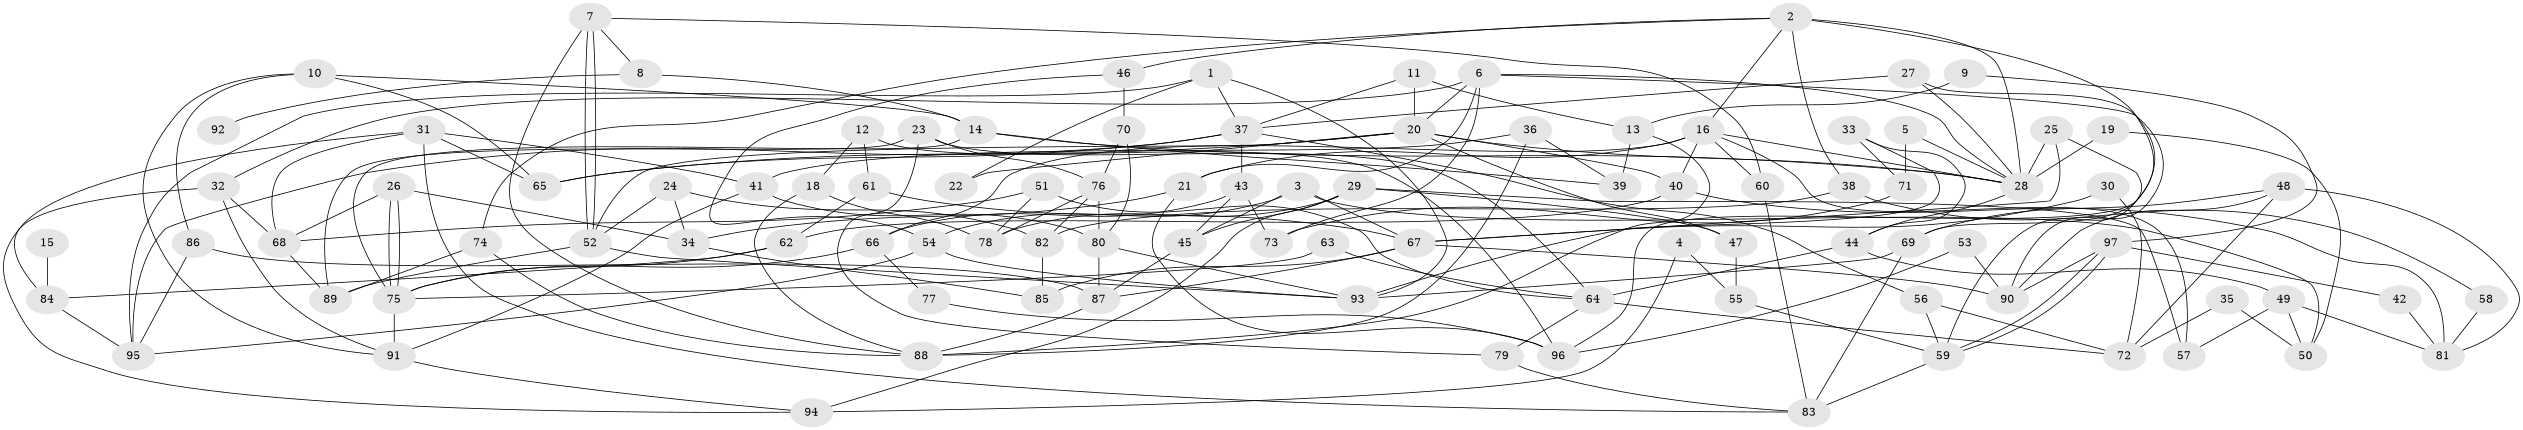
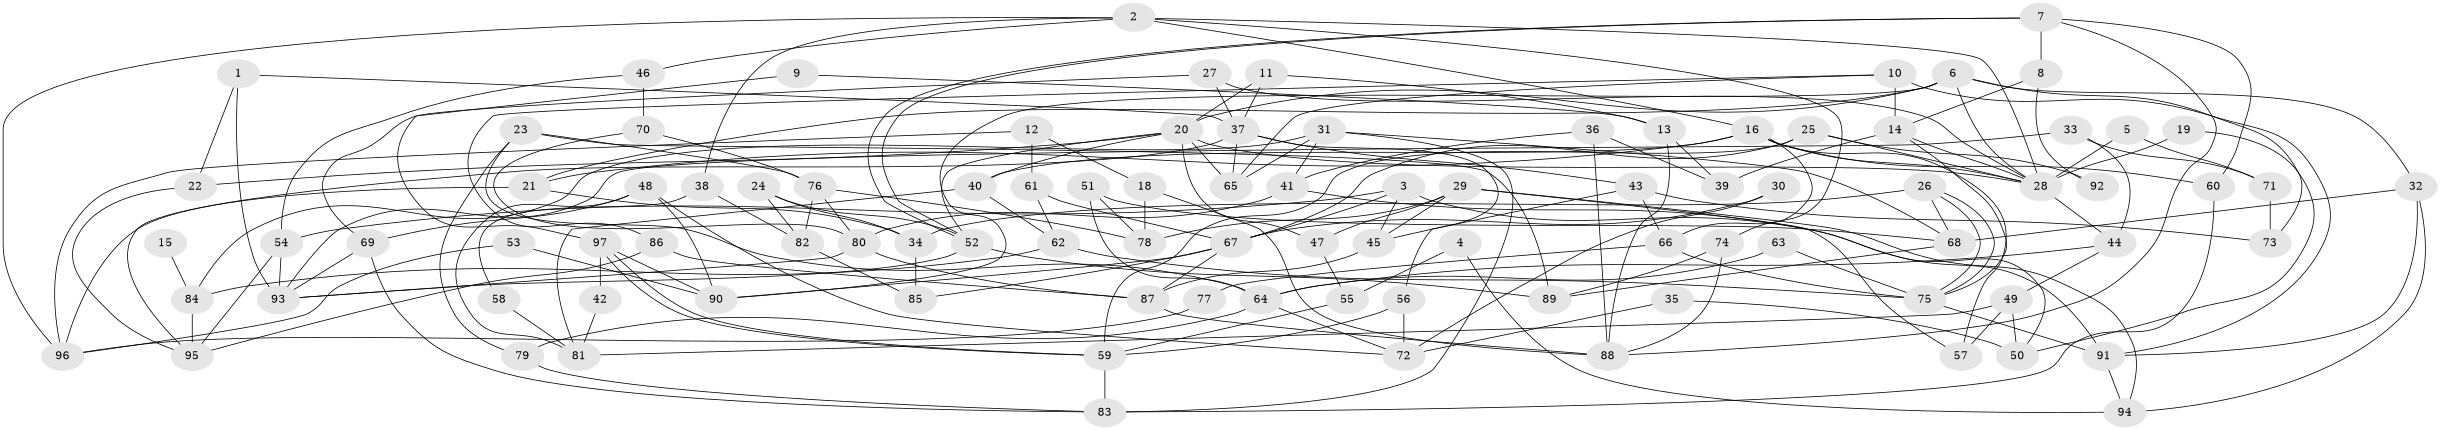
(560, 94) -> (73, 261)
none -> (1975, 155)
